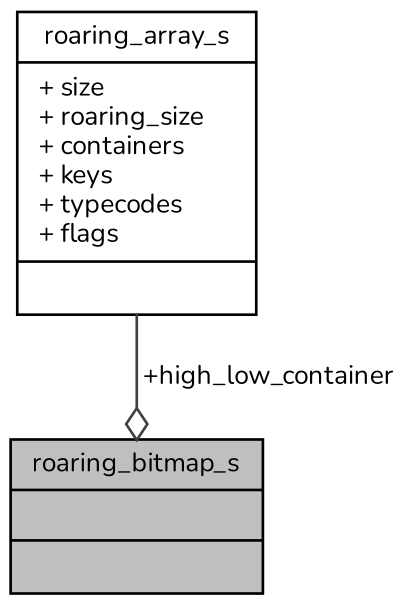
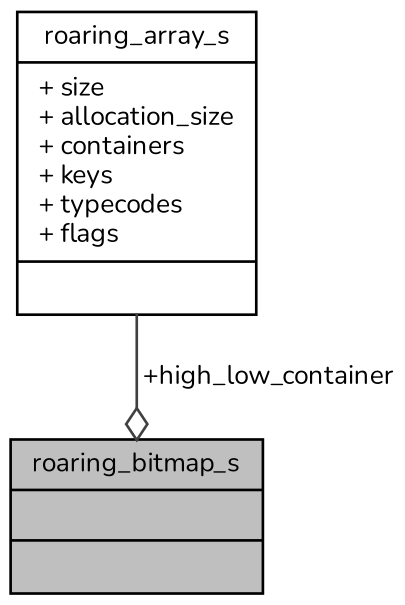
(122, 117) -> (137, 117)
